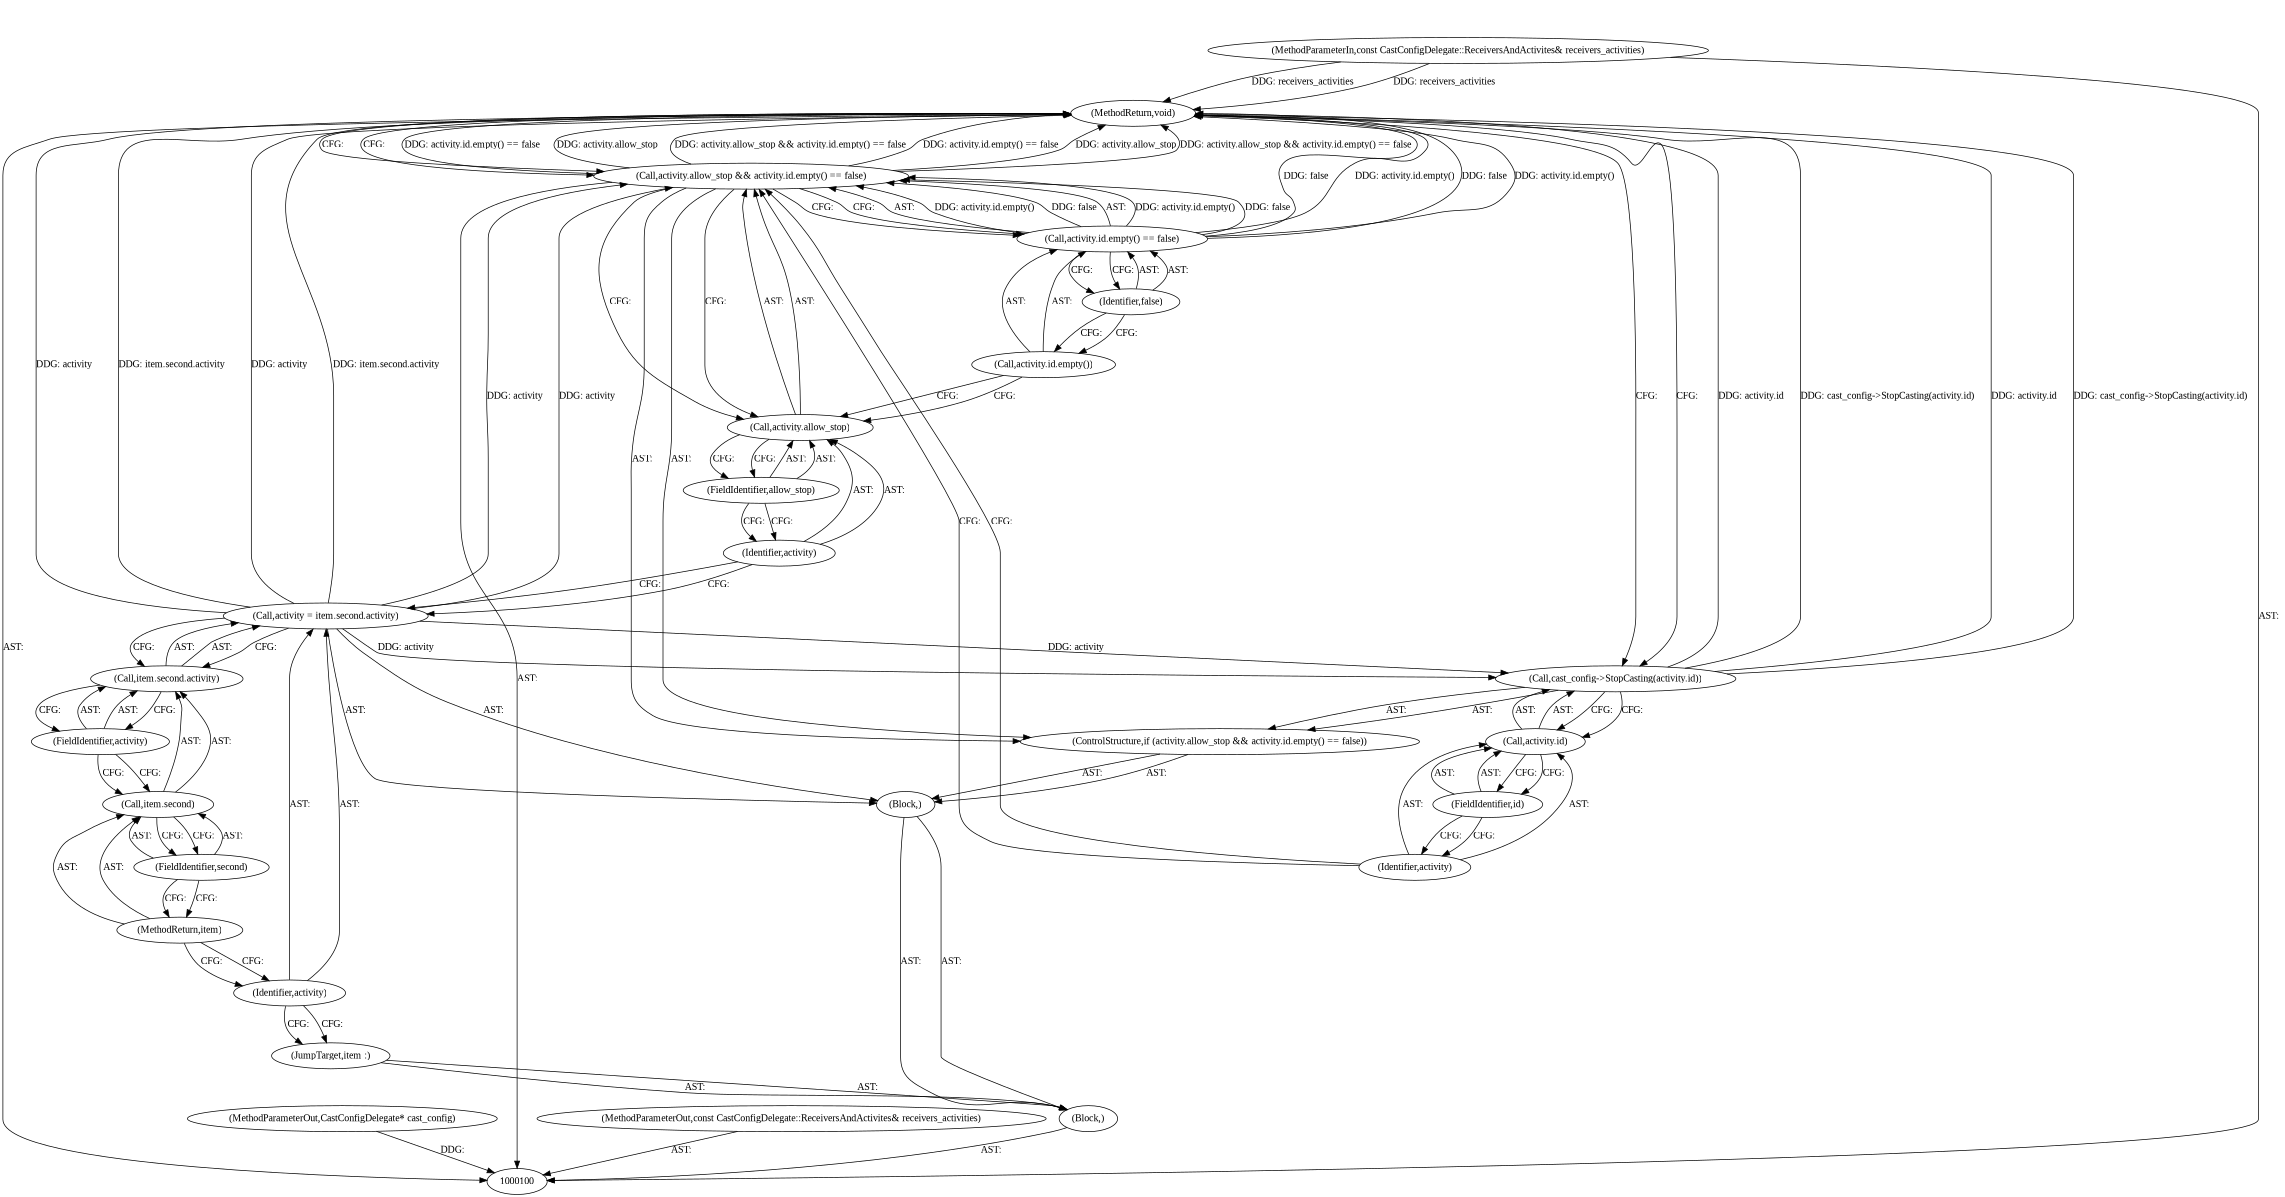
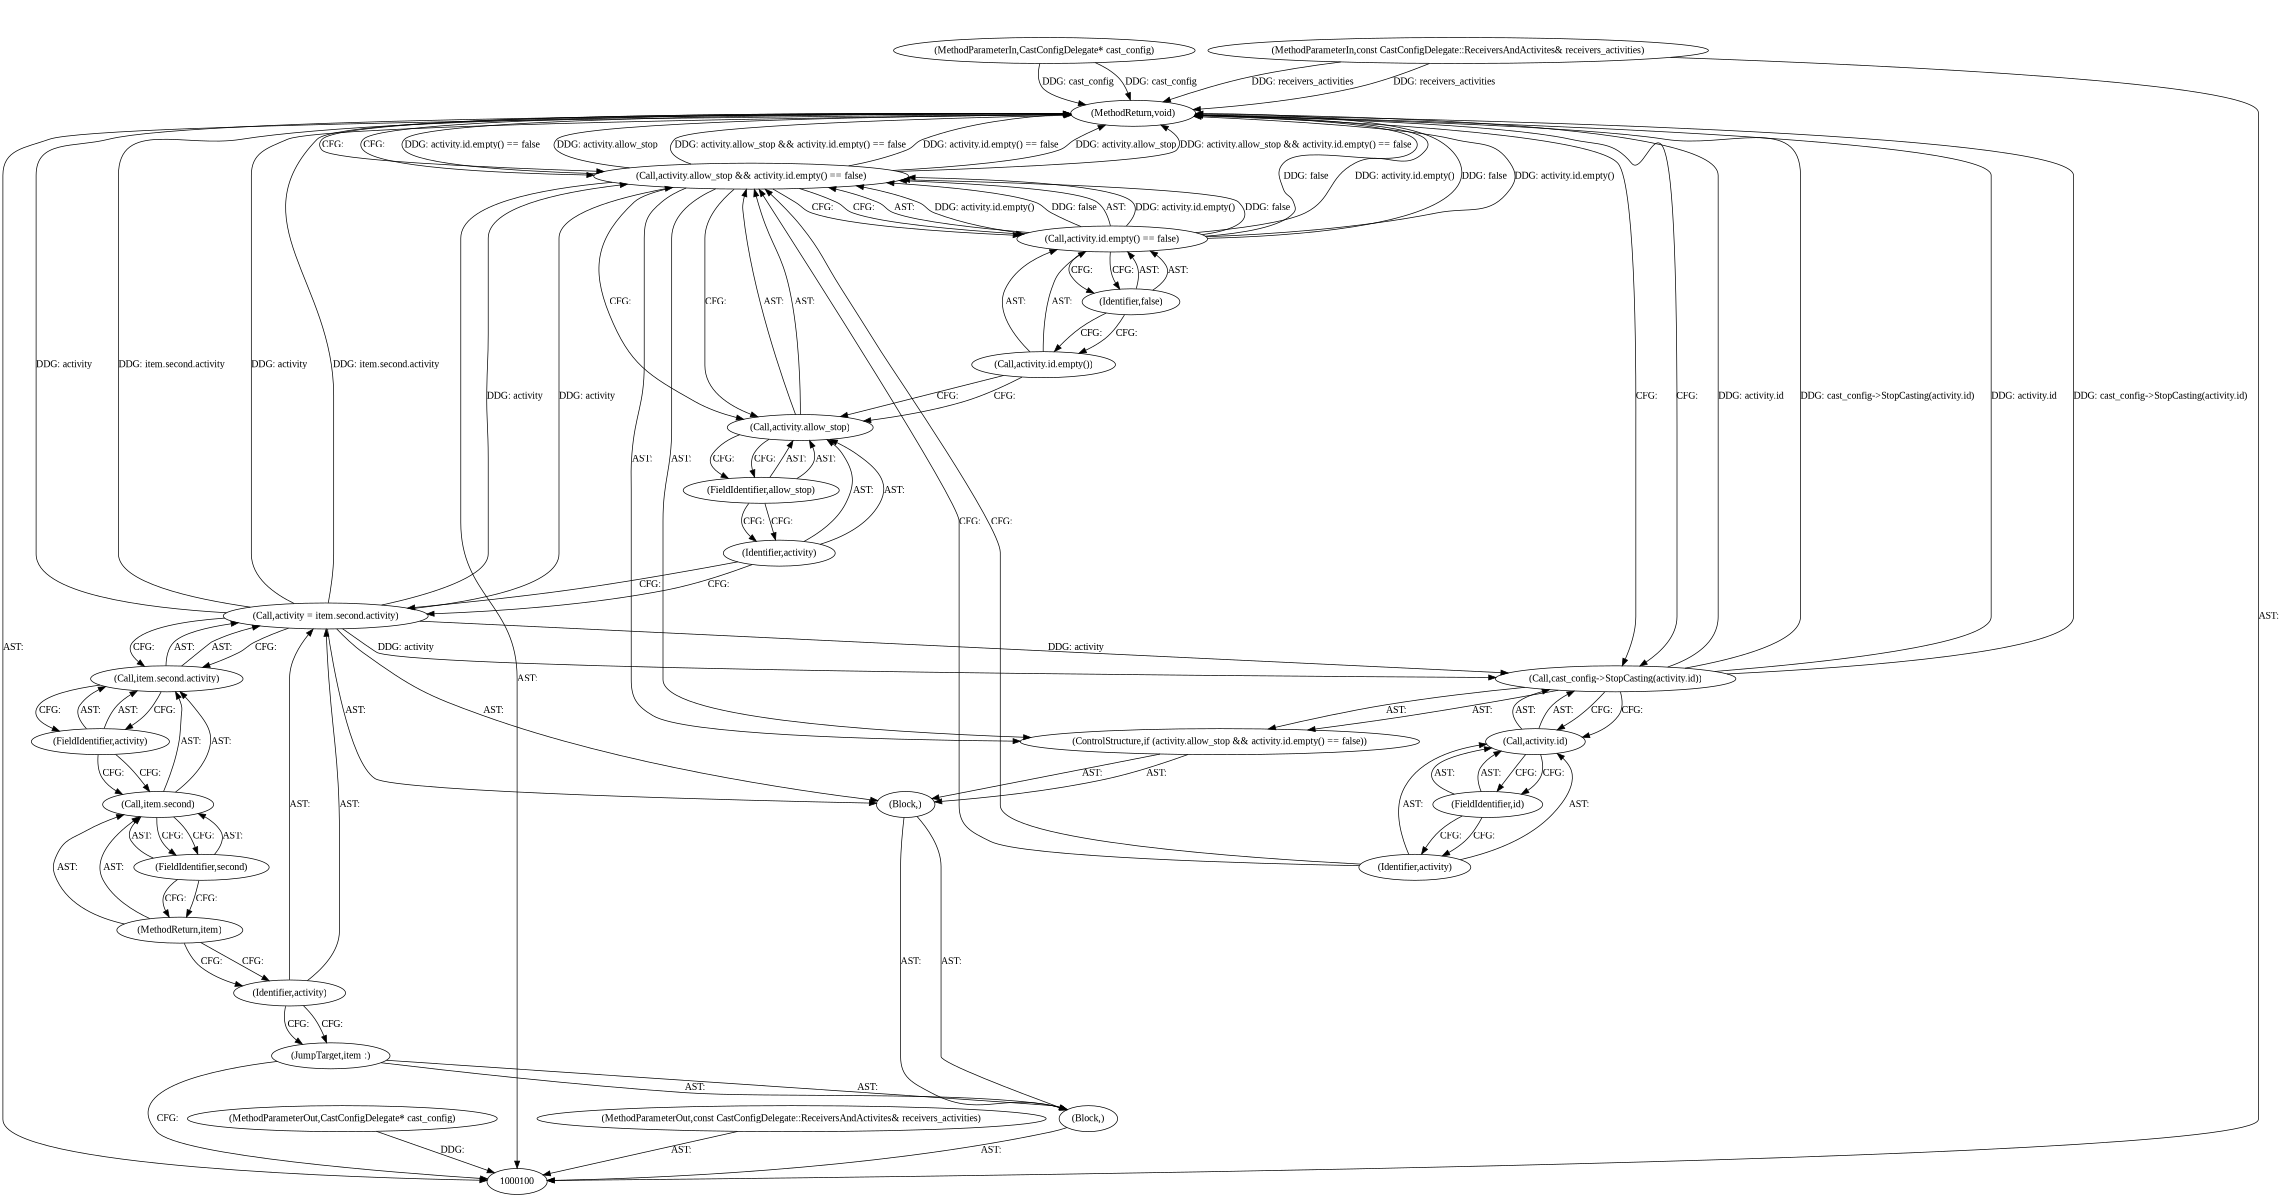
none -> (1044, 50)
none -> (234, 1154)
